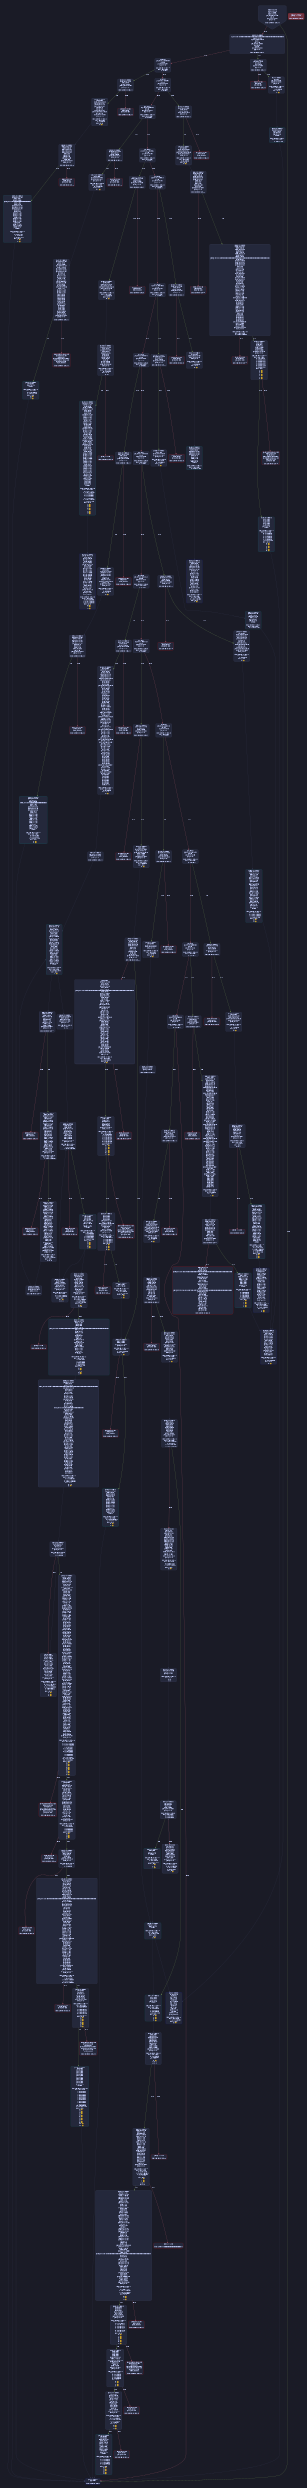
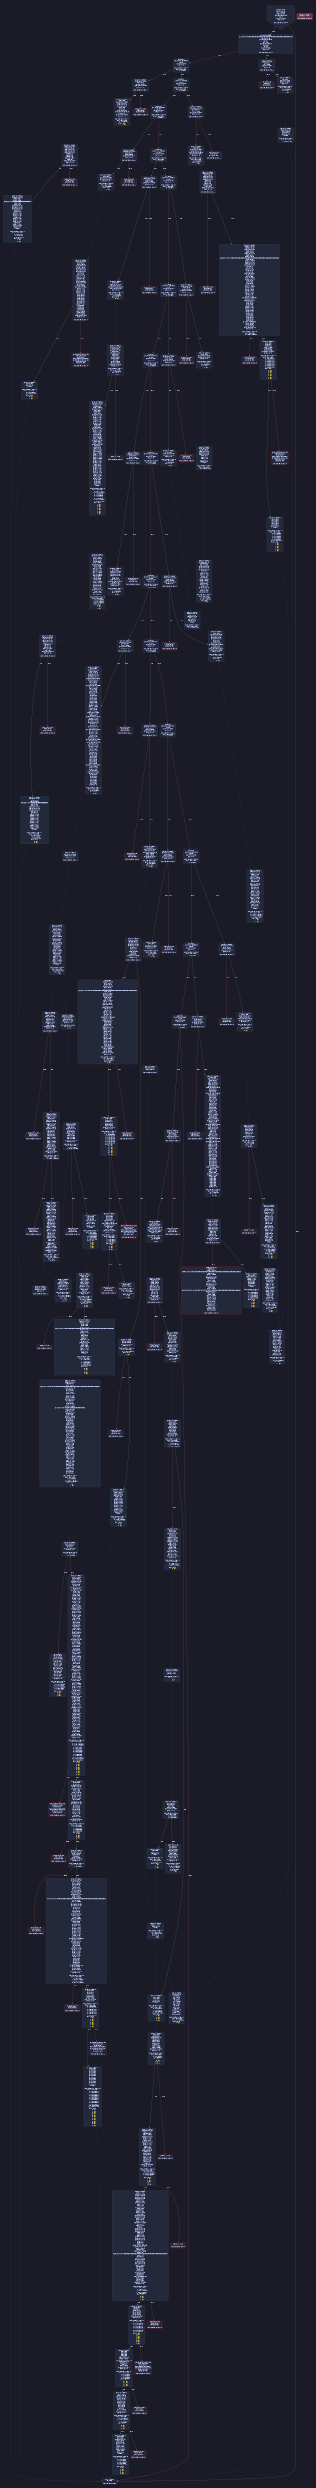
(168, 2246) -> (178, 2246)
